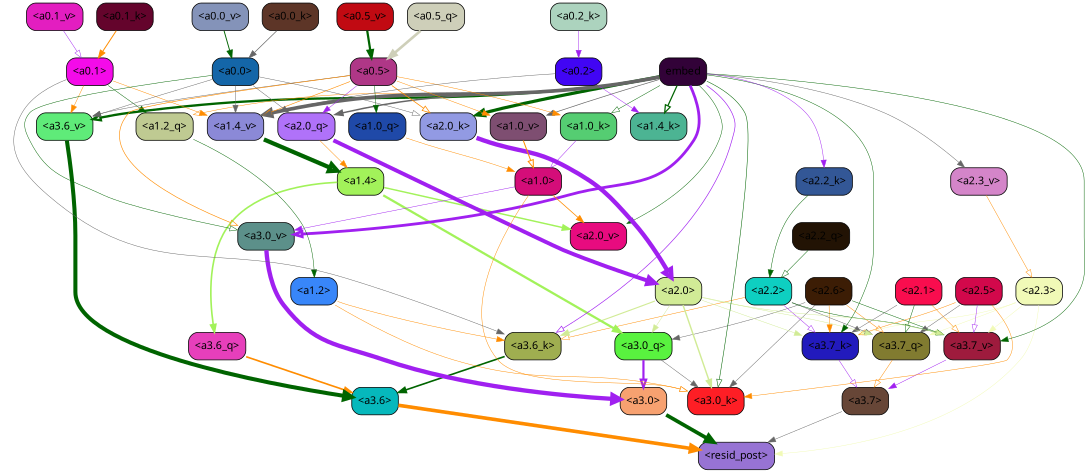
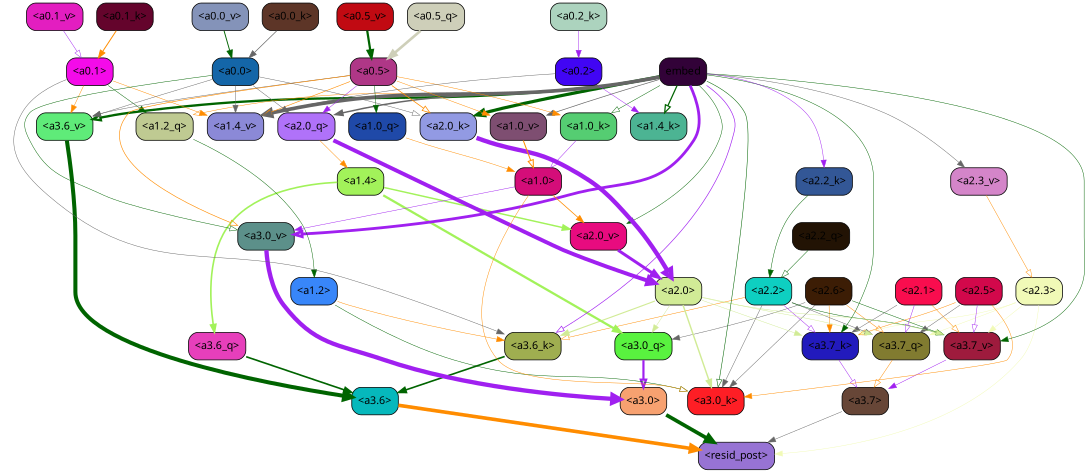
(297, 154) -> none
none -> (635, 262)
(912, 313) -> (912, 313)
(501, 371) -> (501, 371)
(677, 371) -> (744, 343)
(295, 373) -> (295, 373)
